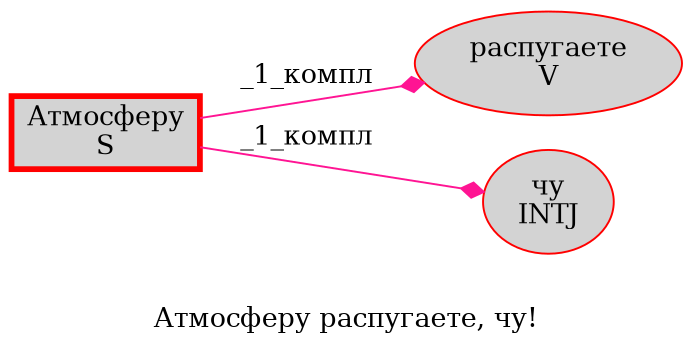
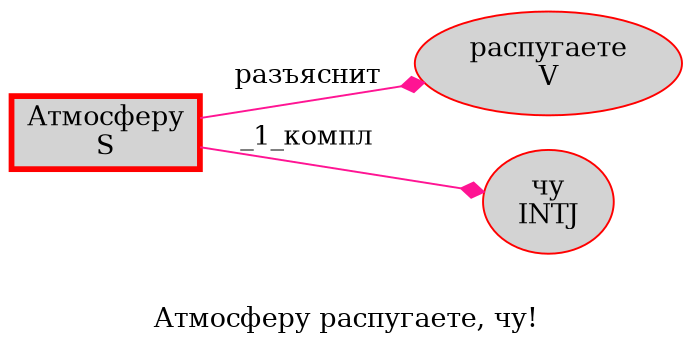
(308, 76) -> (308, 76)
